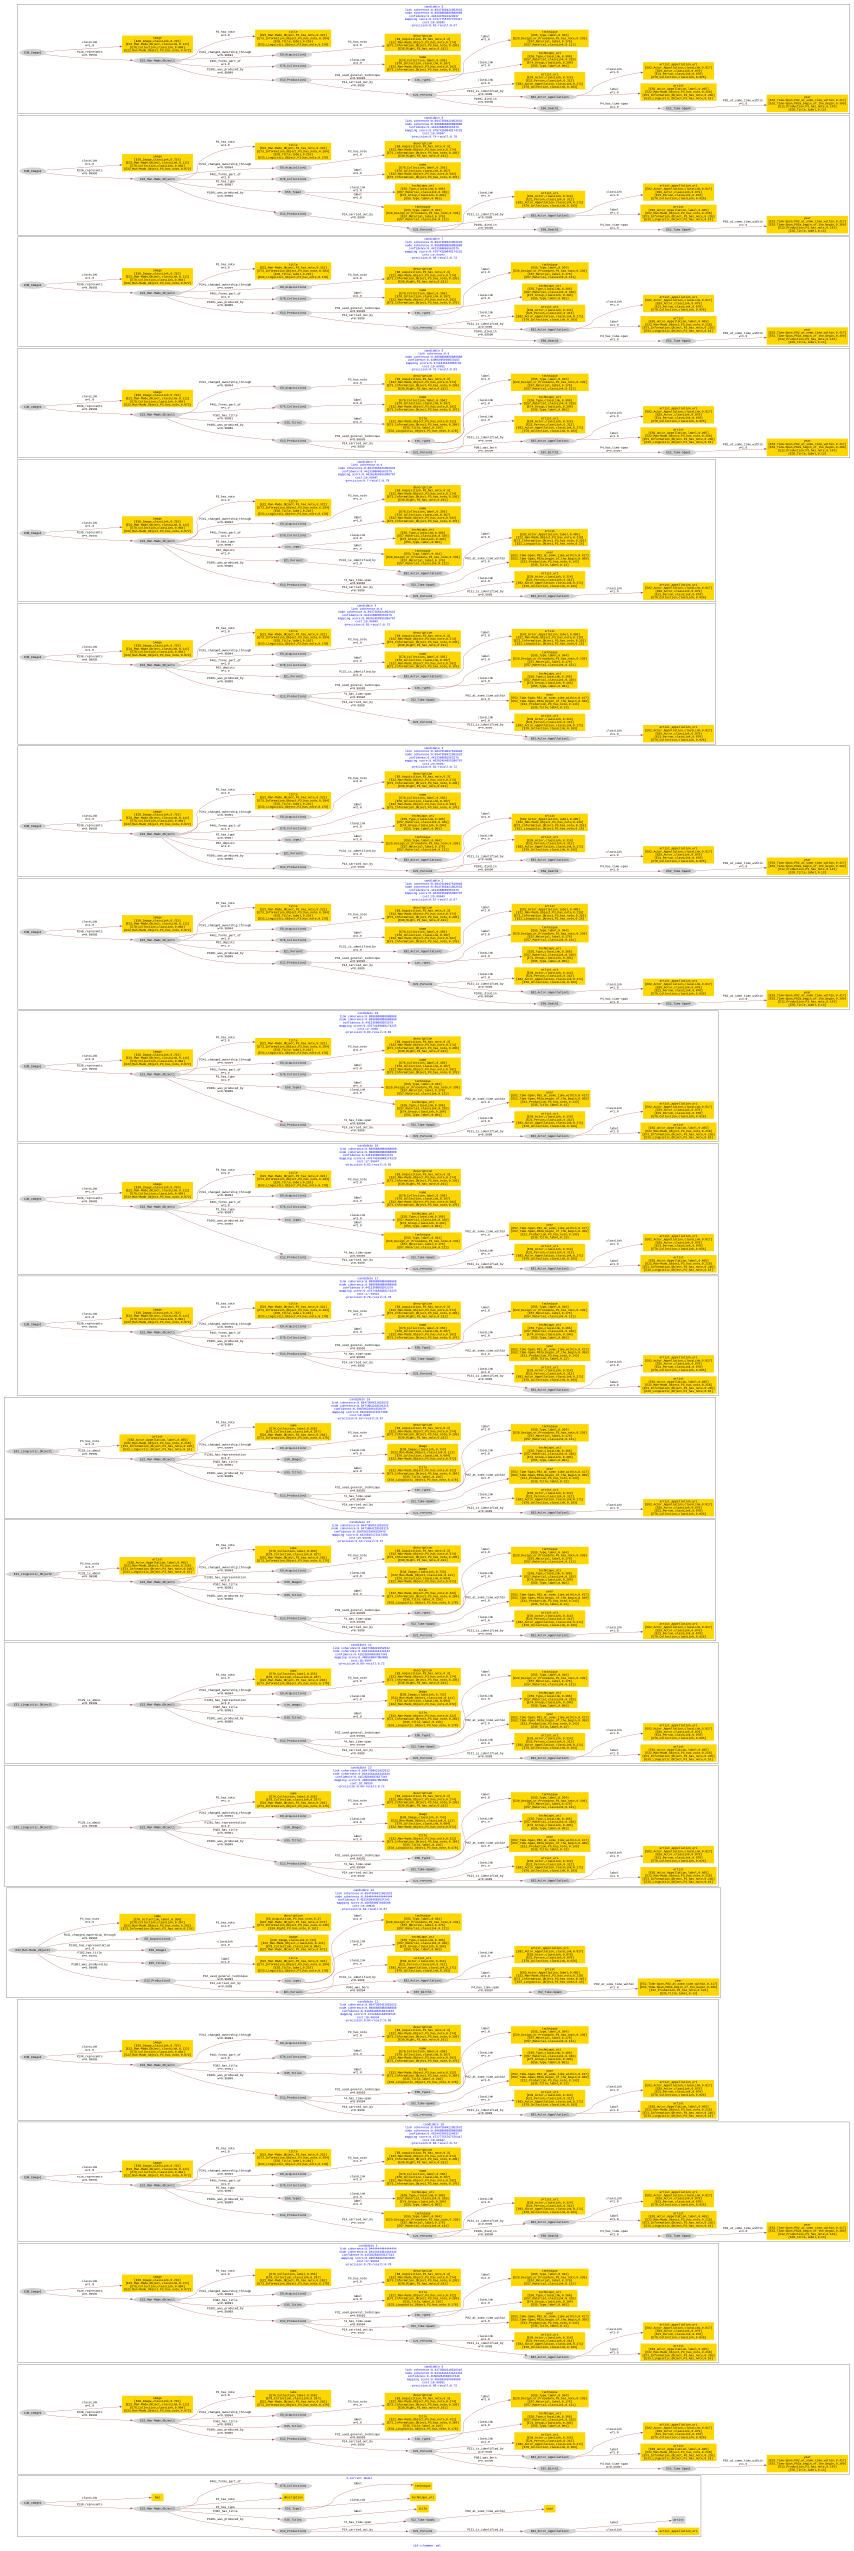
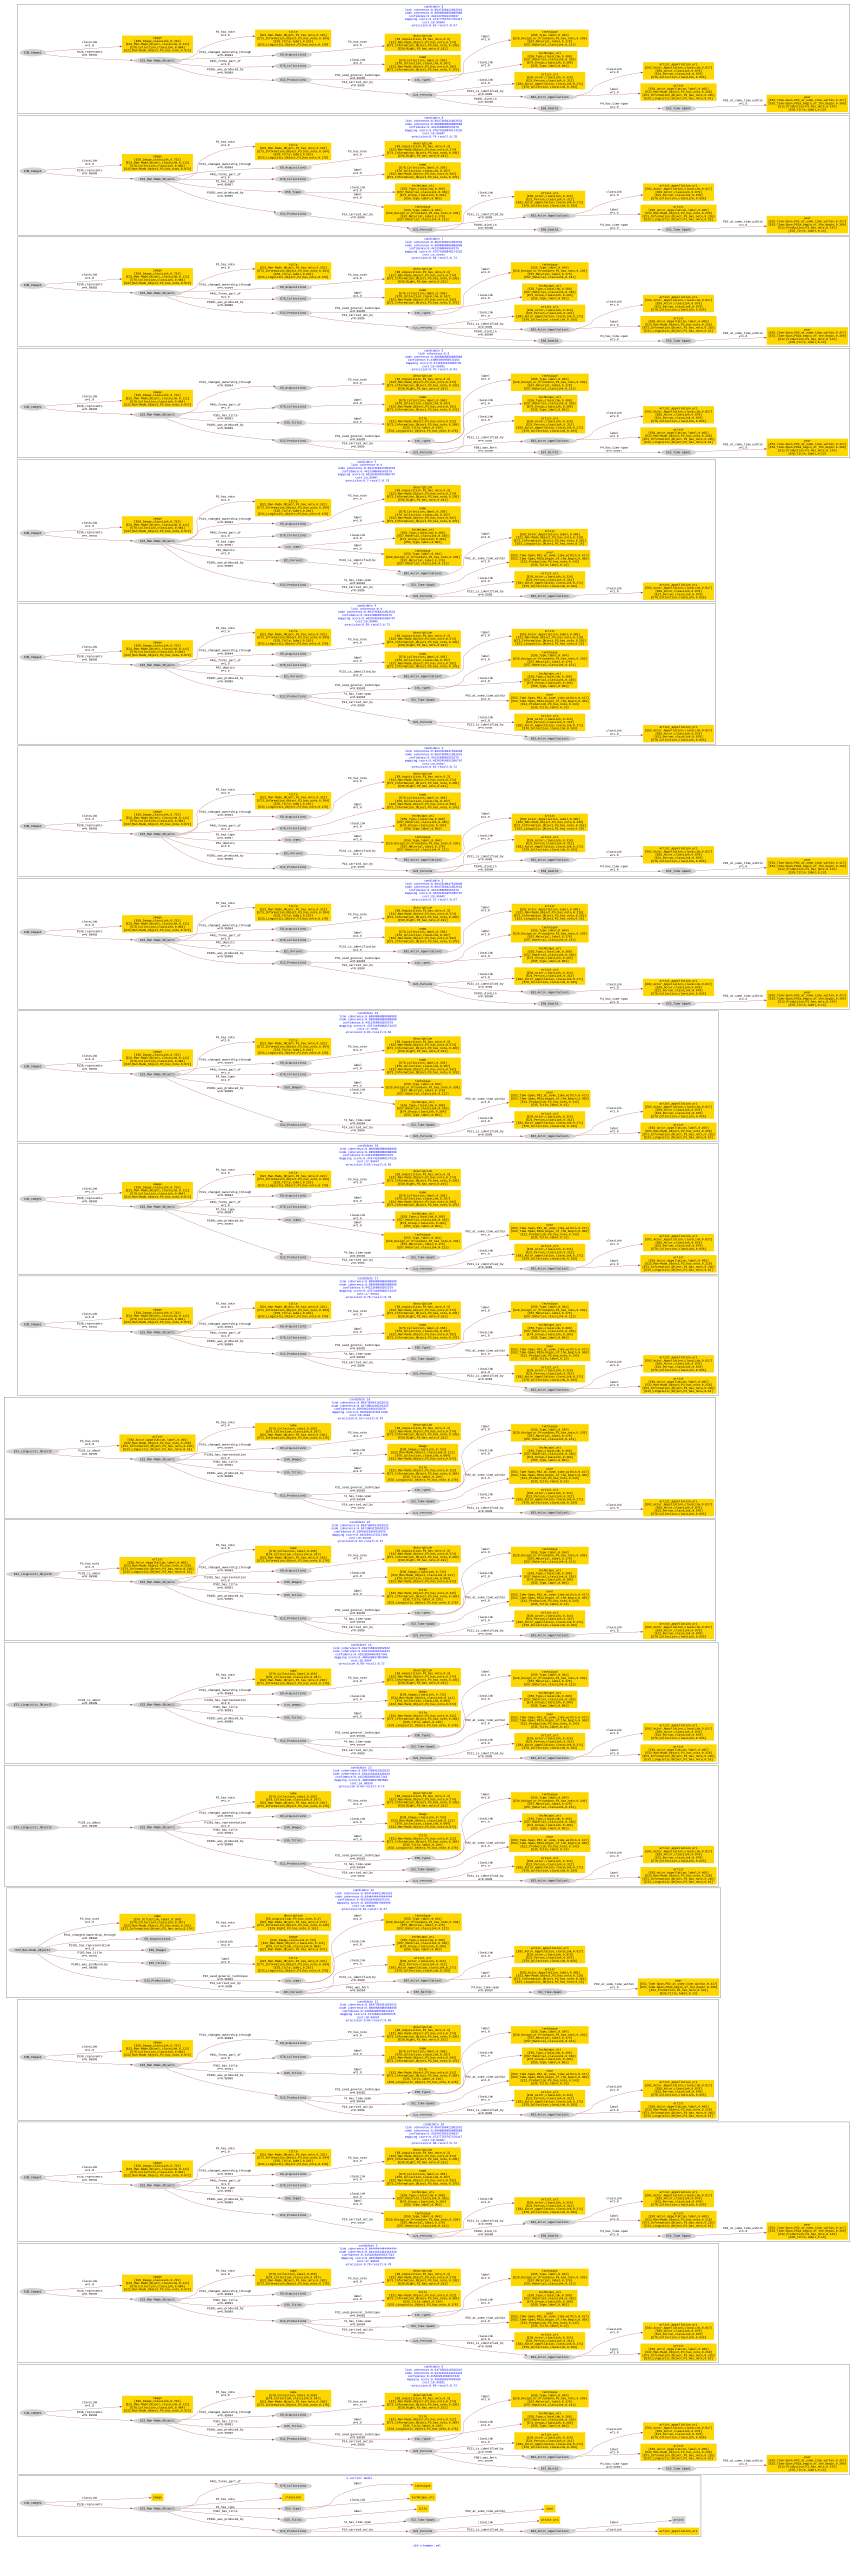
(293, 1087) -> (293, 1087)
(157, 2497) -> (157, 2497)
(293, 2497) -> (293, 2497)
none -> (550, 2520)
